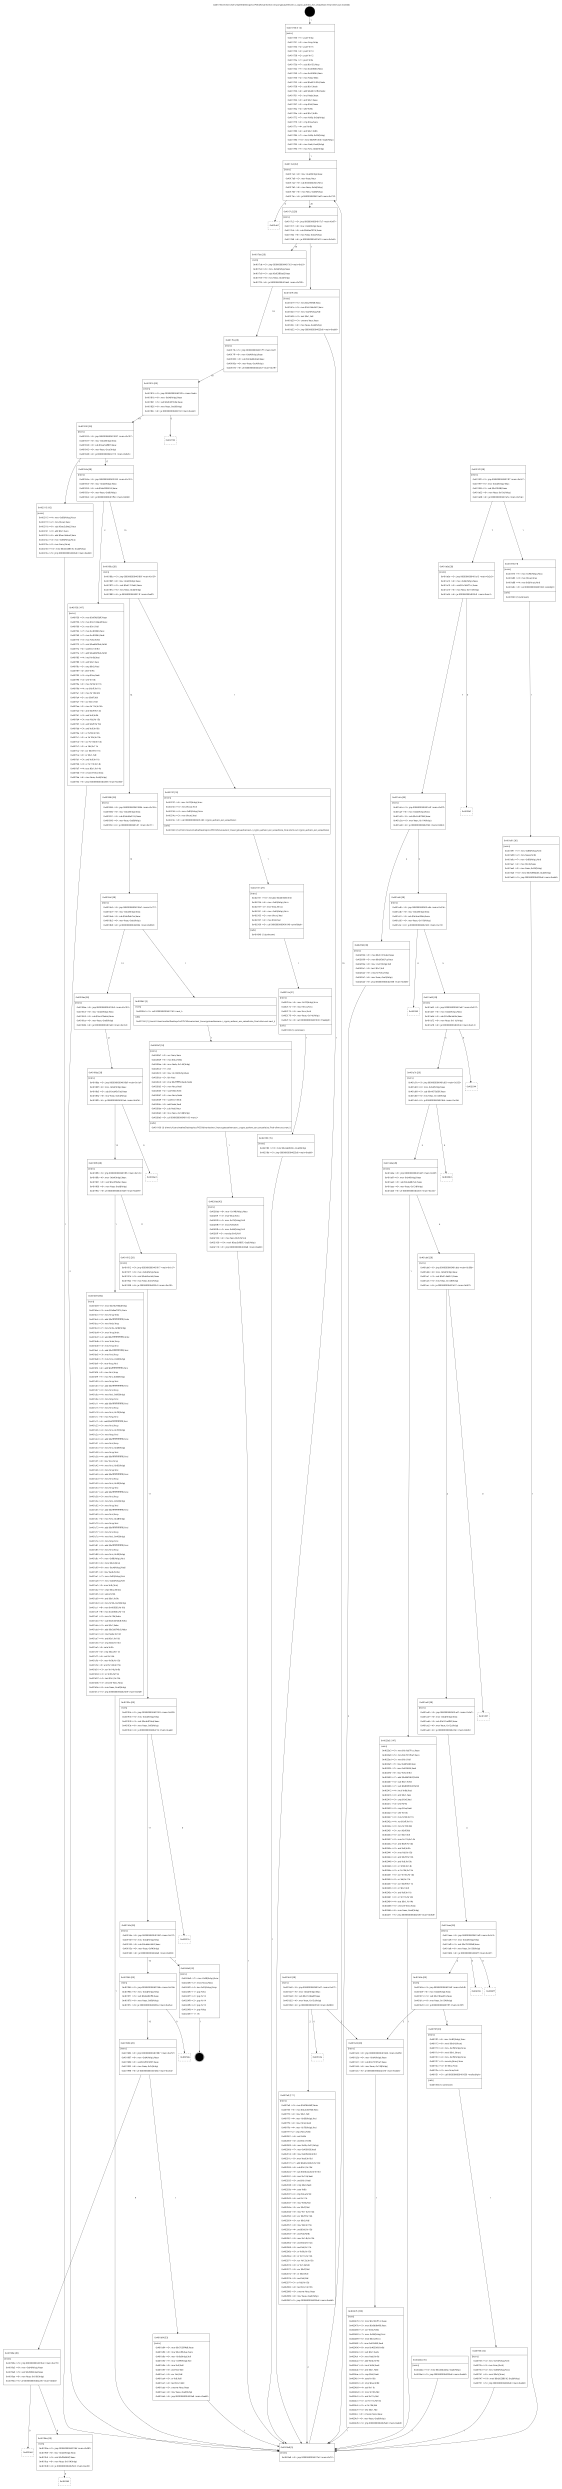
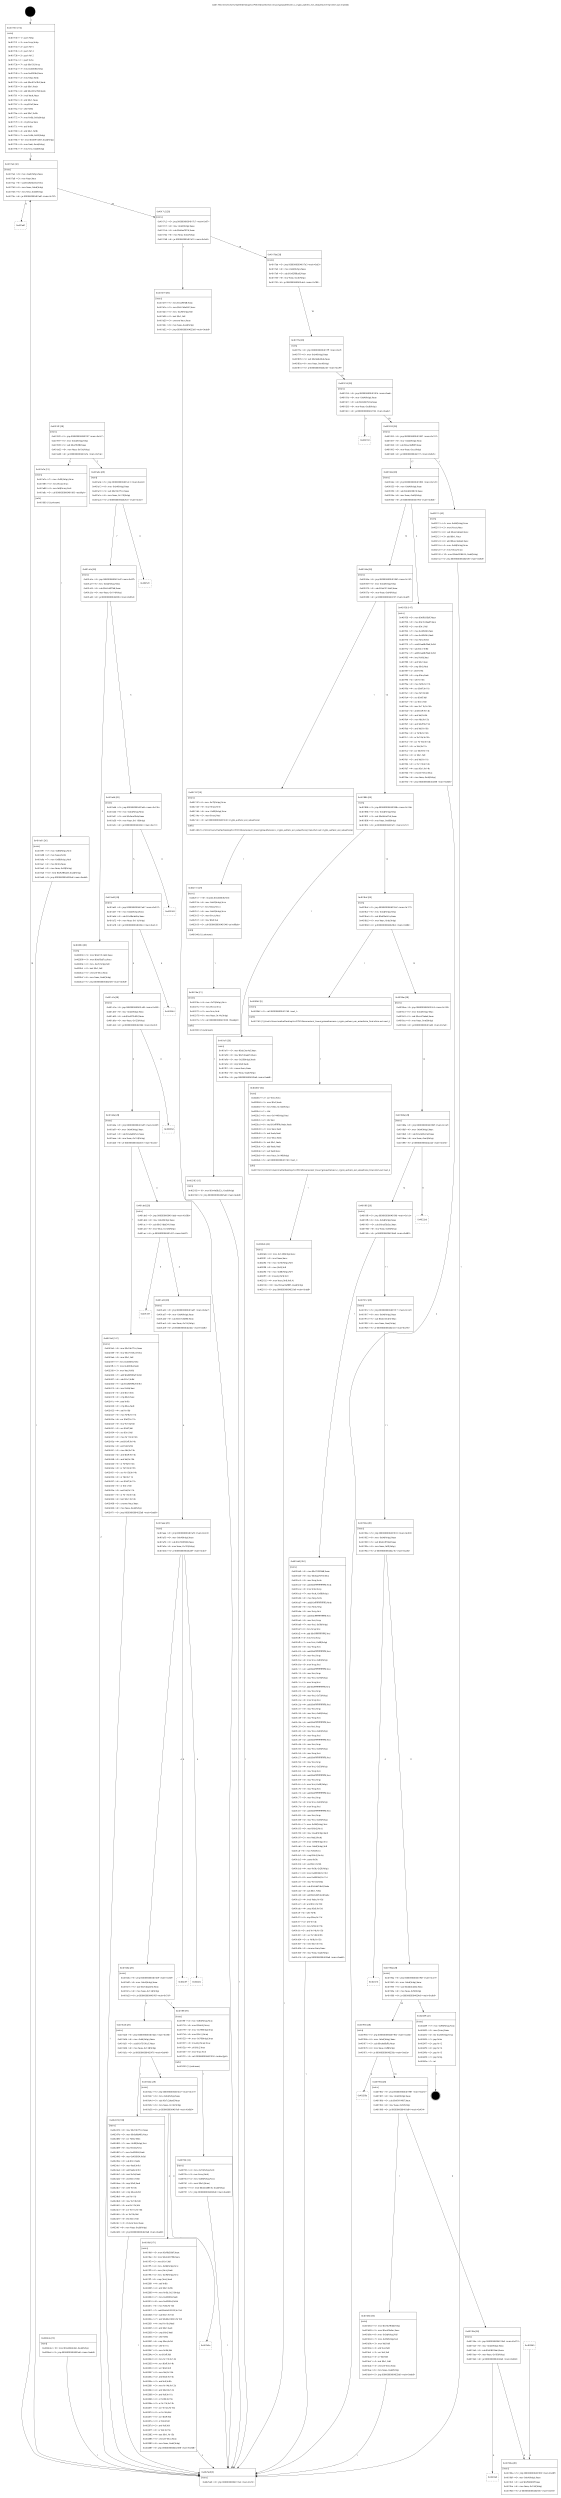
none -> (244, 1059)
(341, 2023) -> (156, 2067)
(64, 2473) -> (529, 2404)
